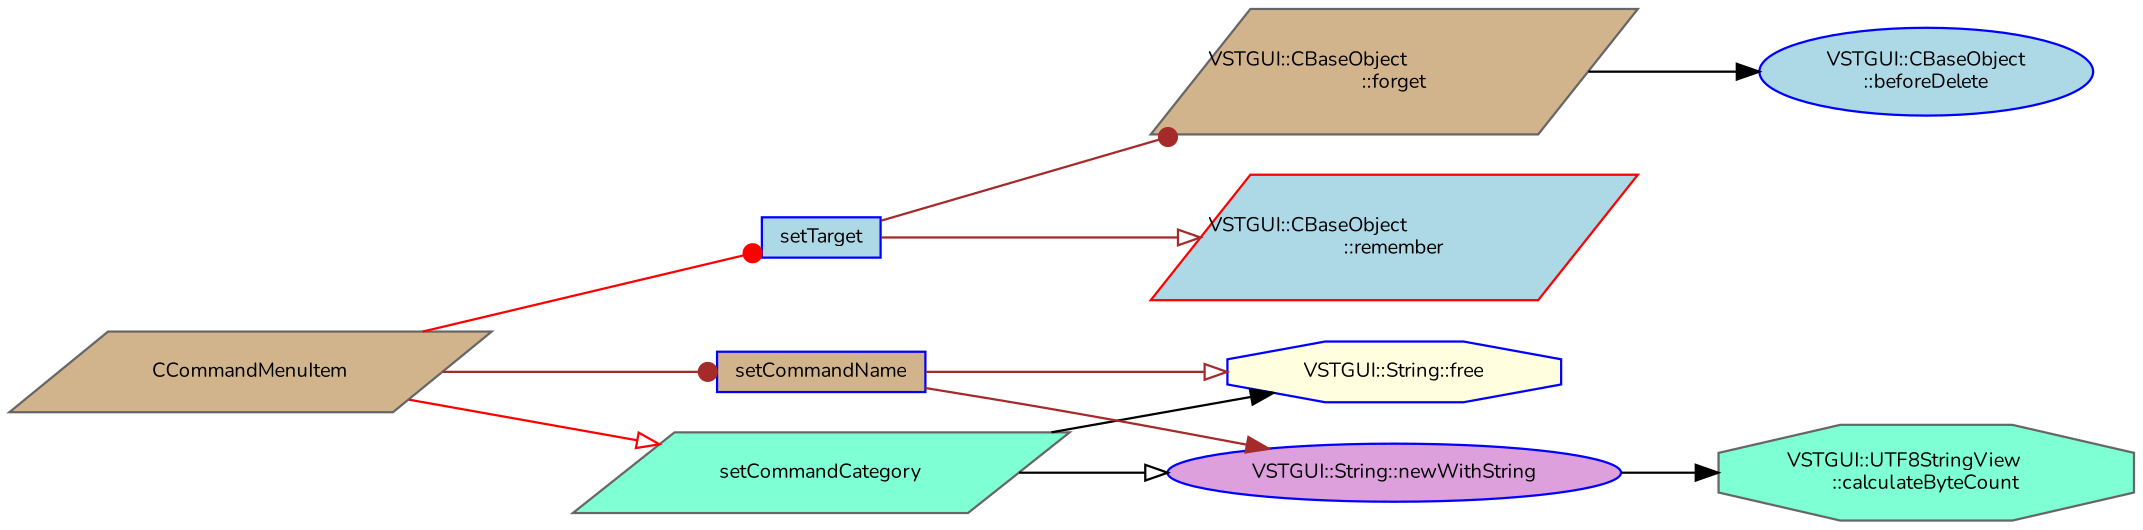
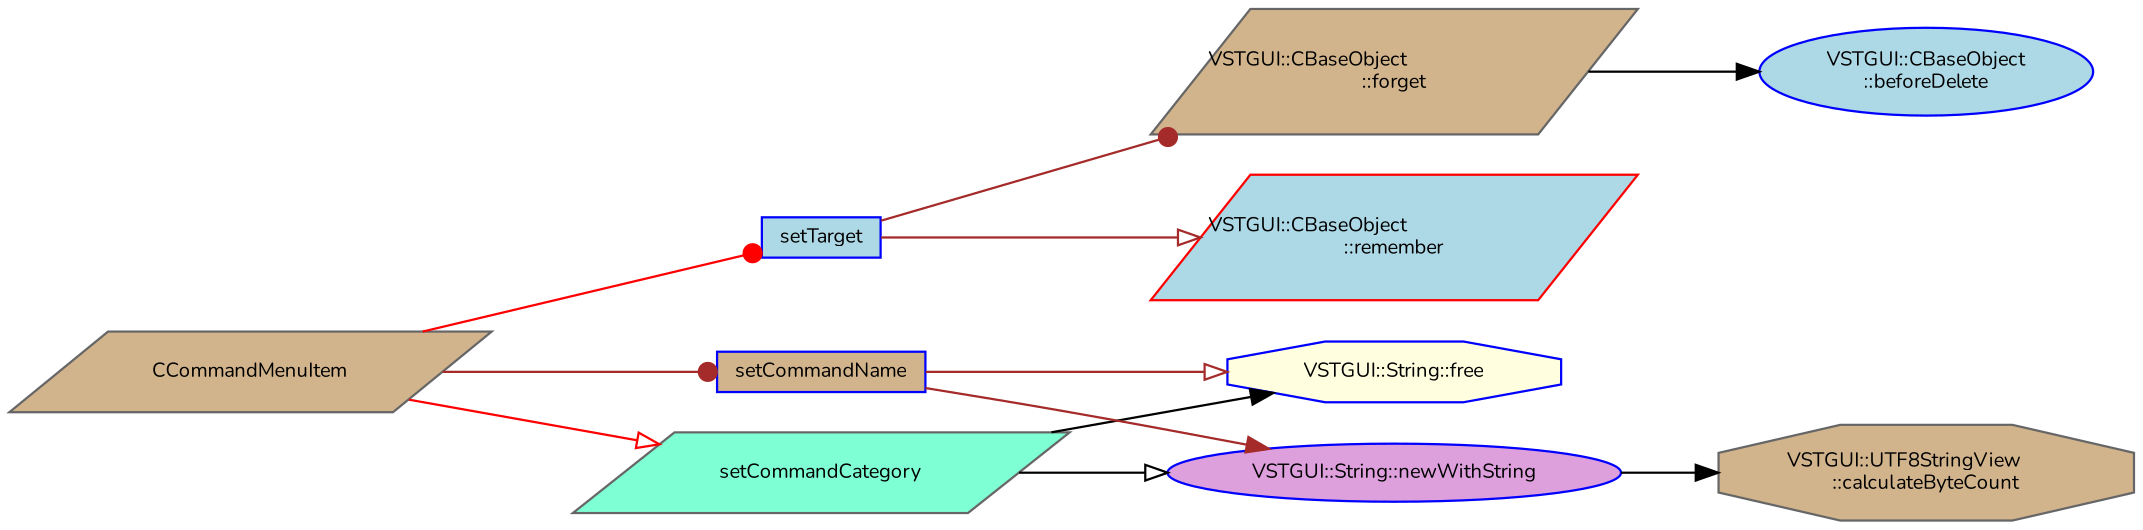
(1926, 473) -> (1926, 473)
